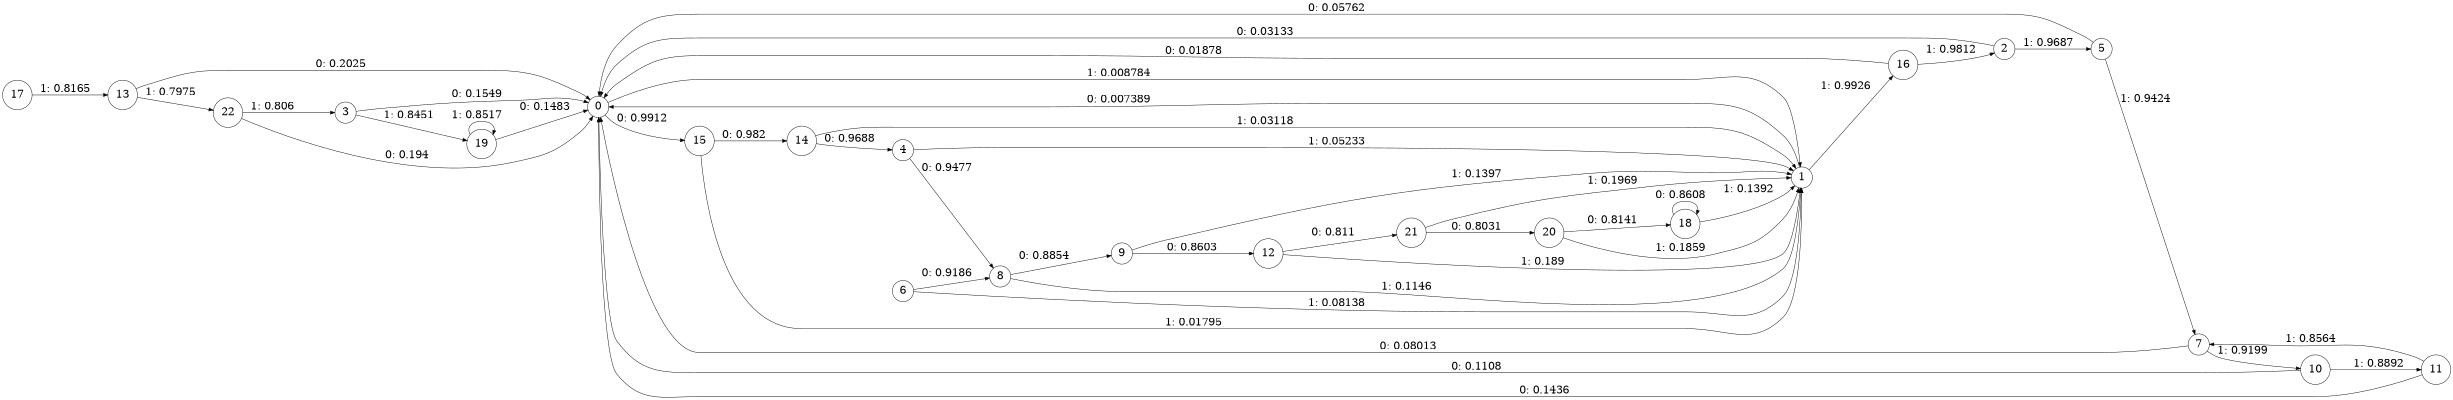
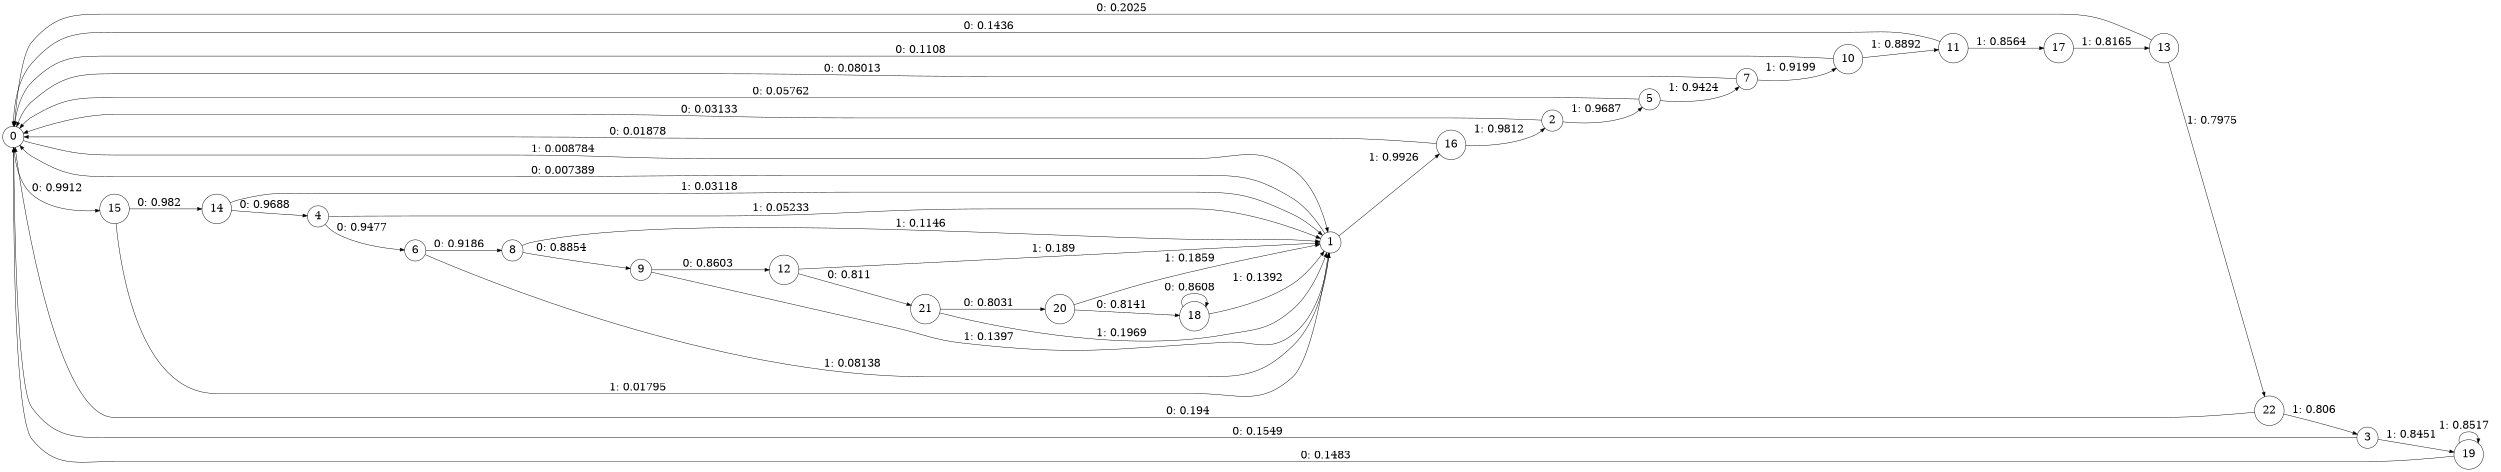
(950, 211) -> (360, 243)
(2320, 346) -> (2004, 48)
